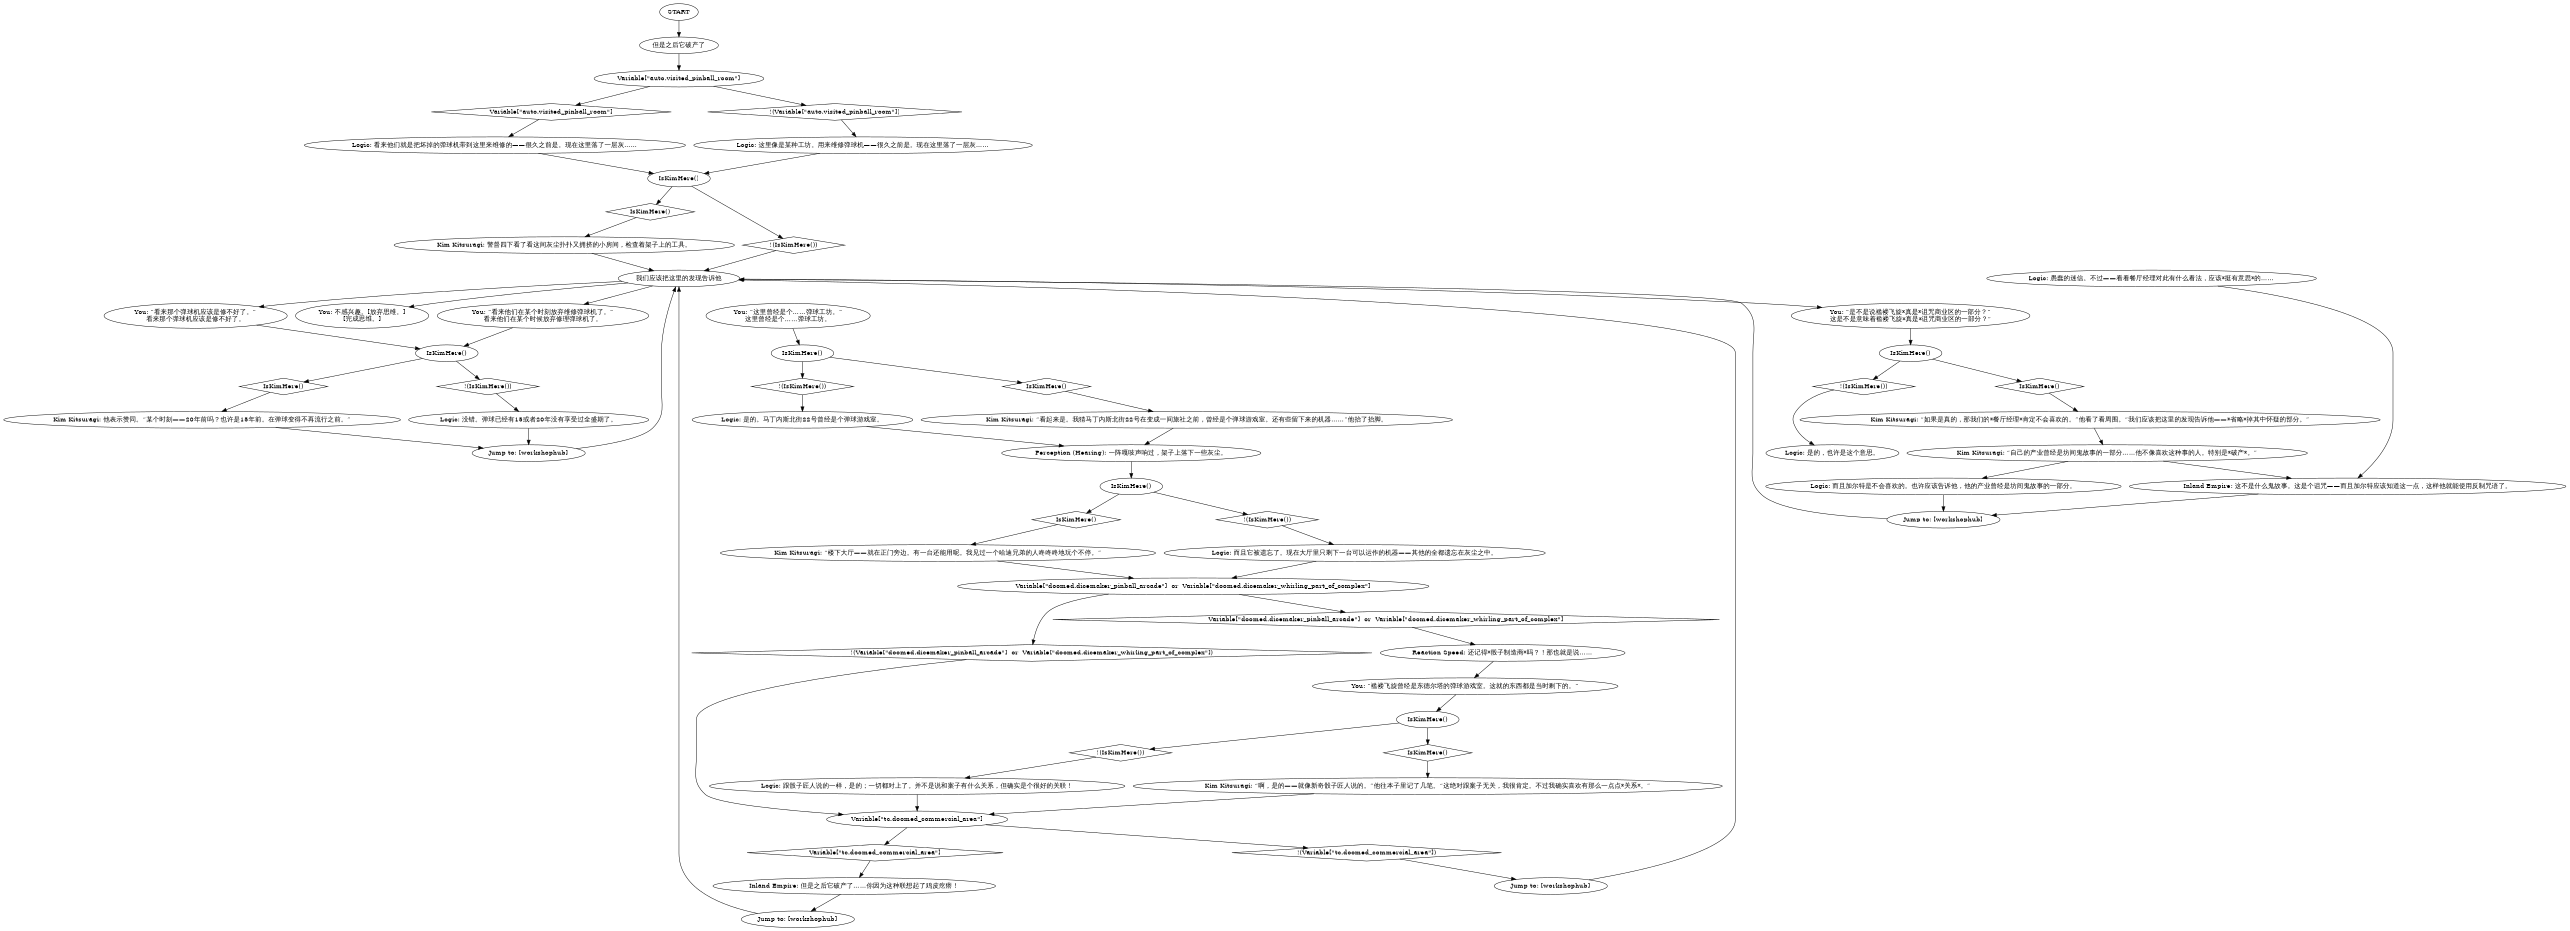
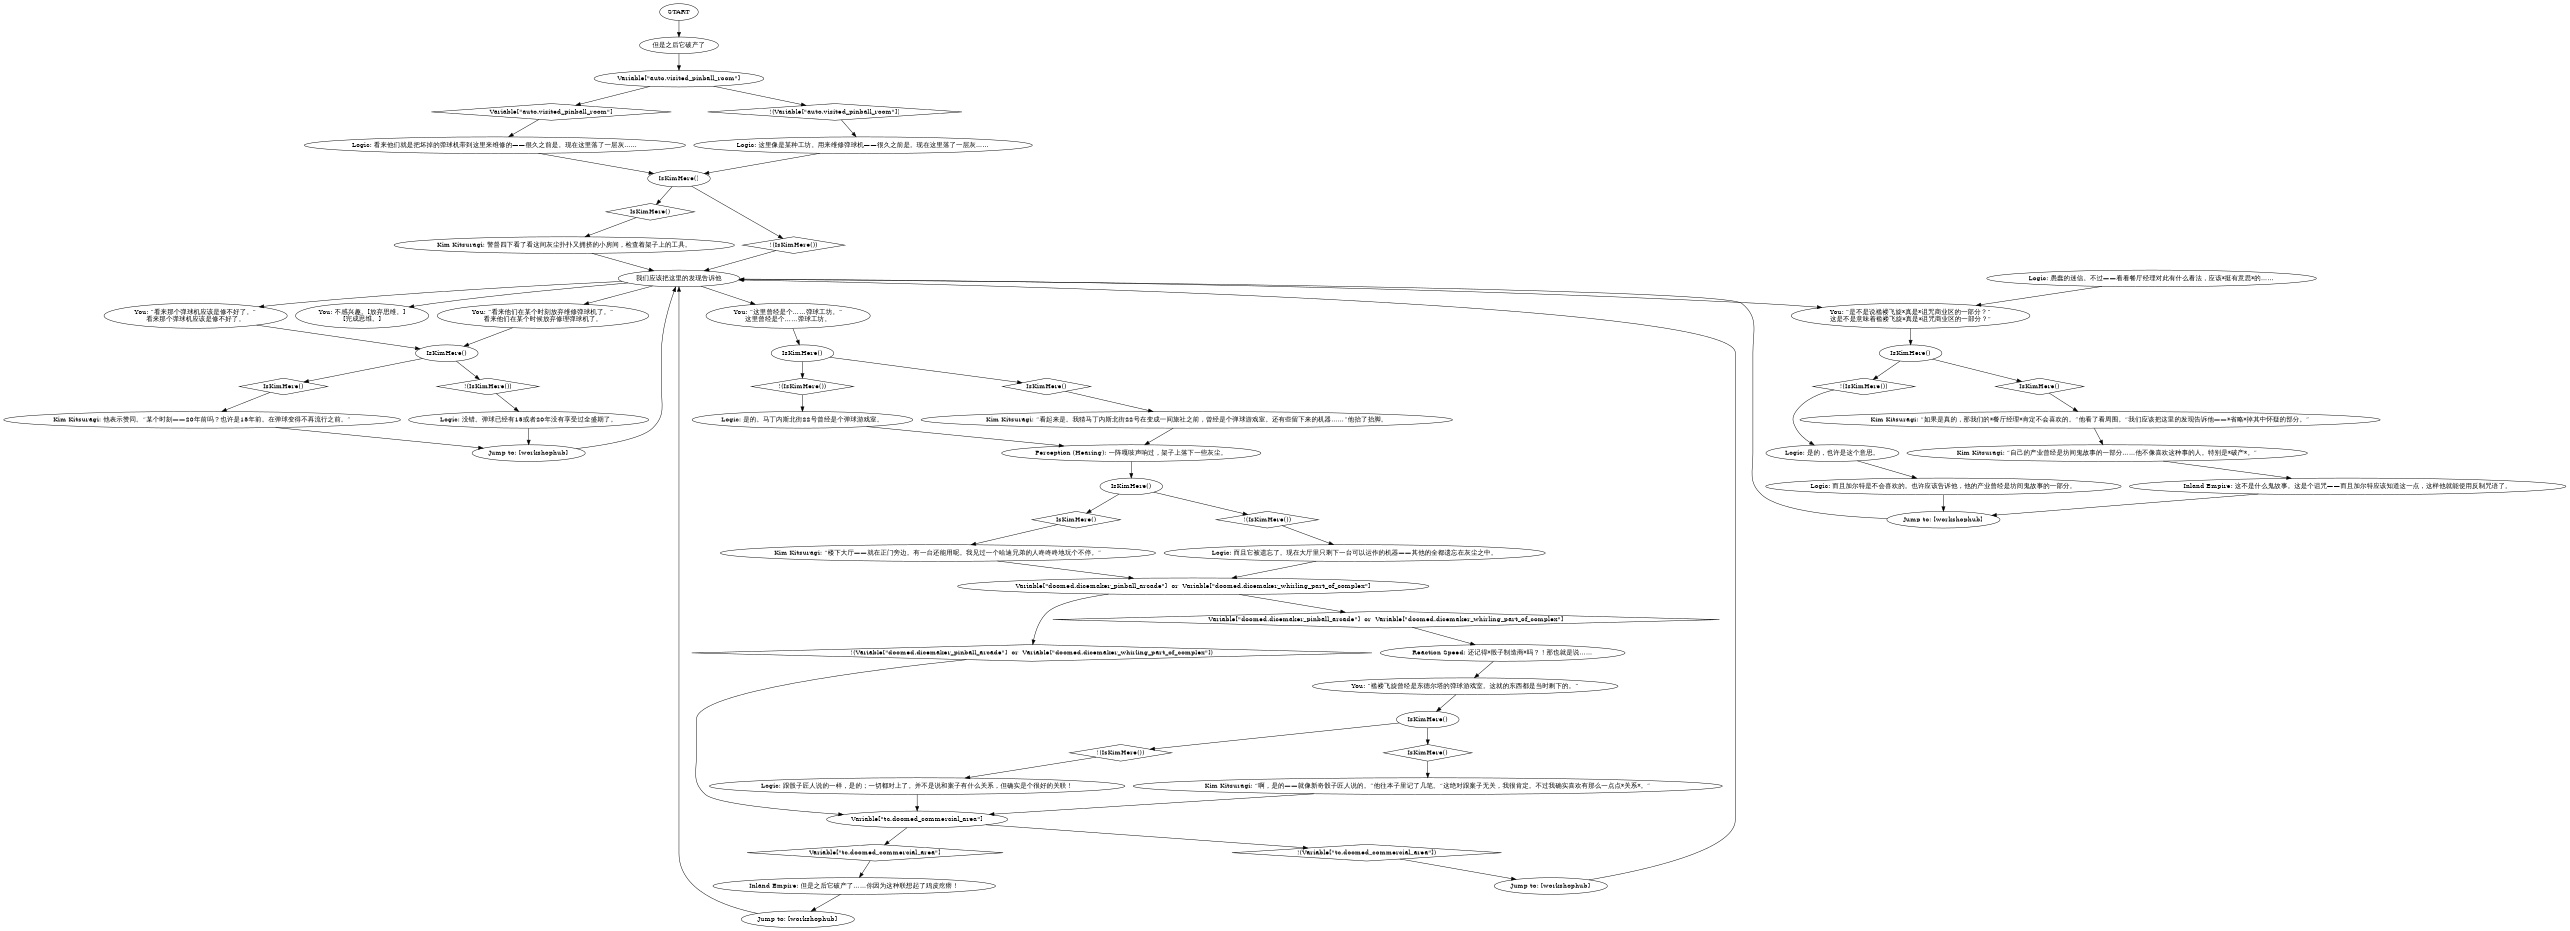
none -> (726, 295)
(2375, 328) -> (2041, 296)
(2028, 469) -> (1885, 469)
